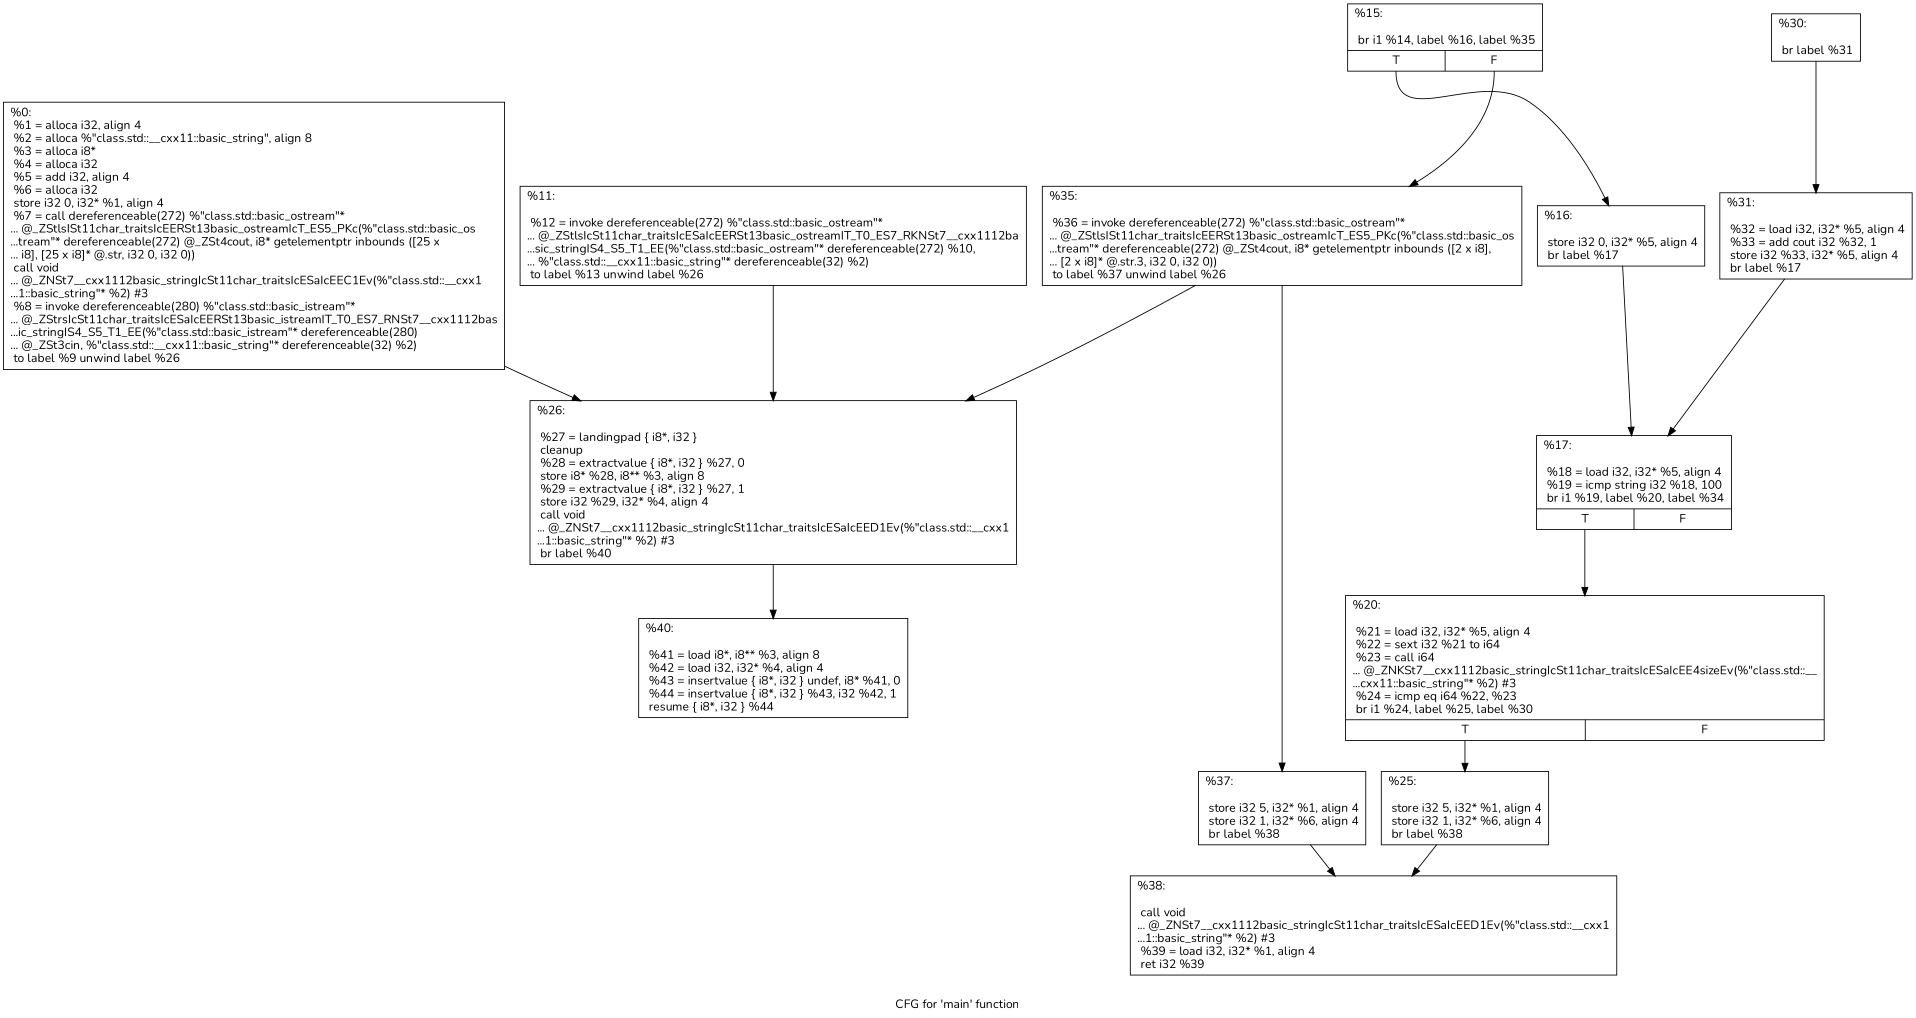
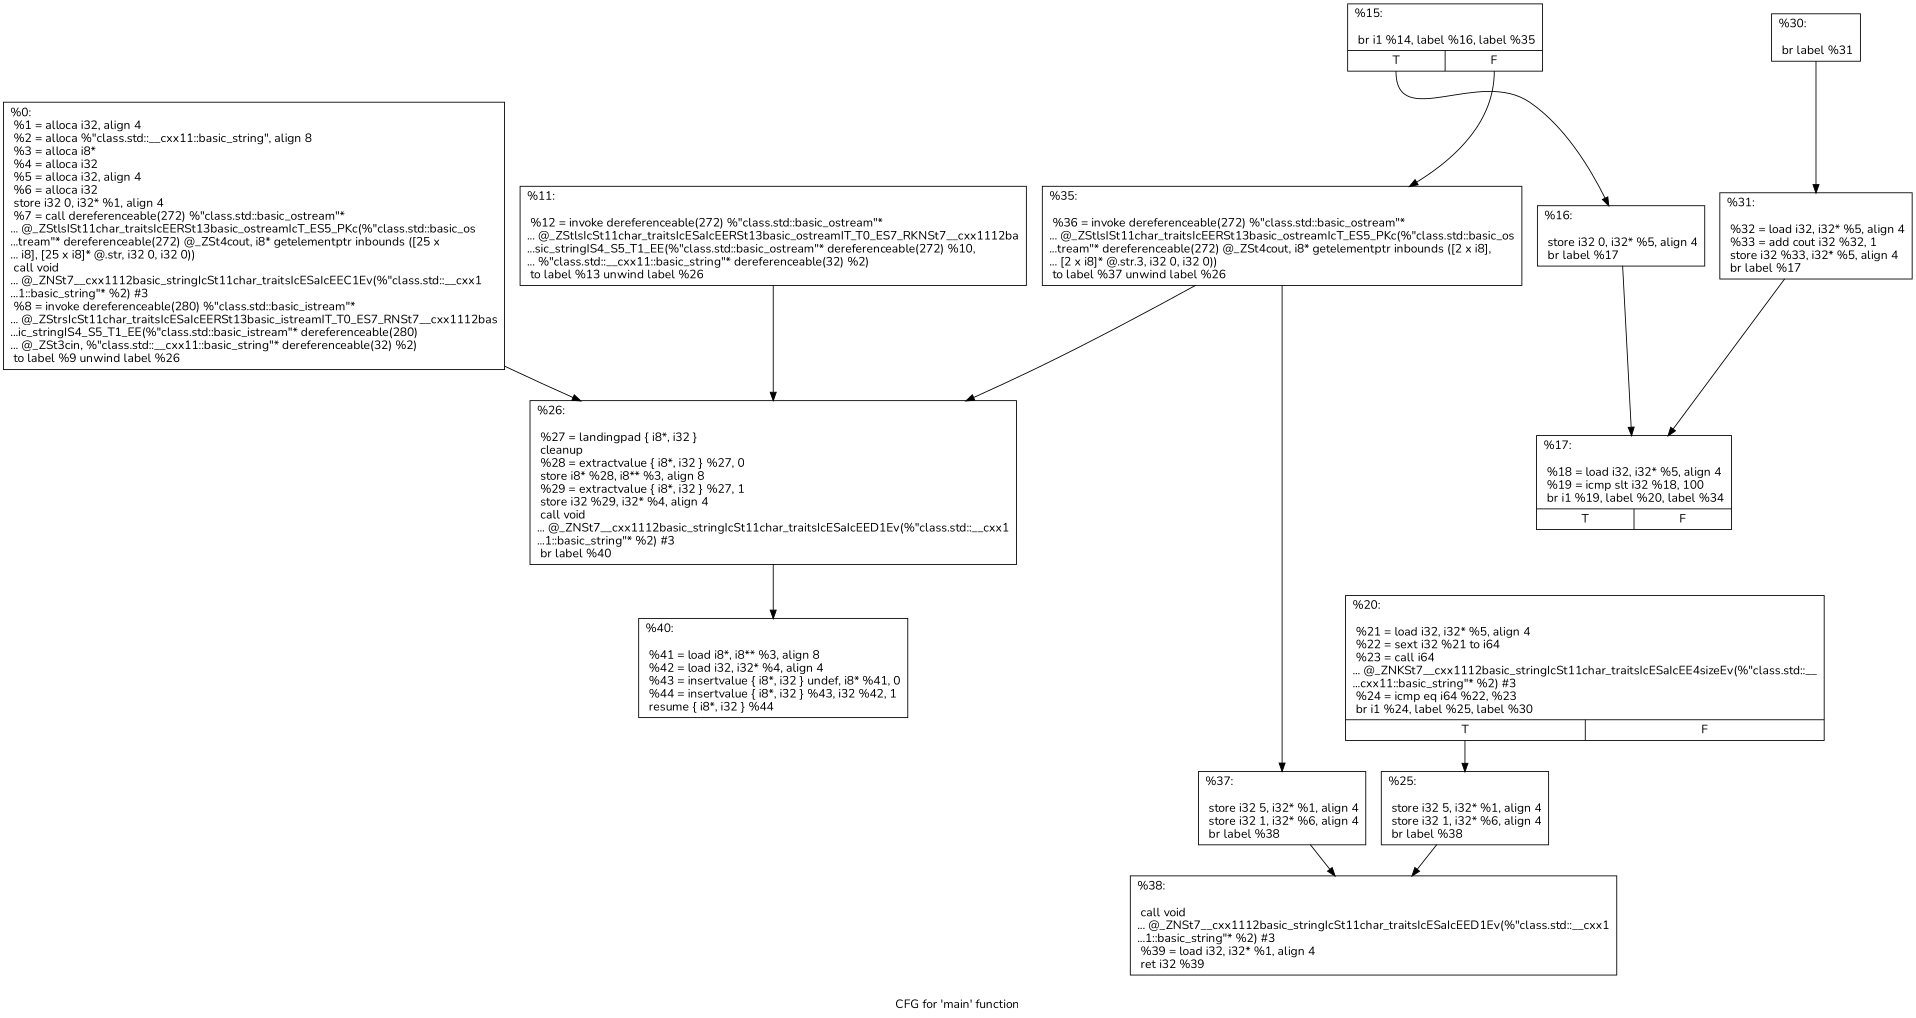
(70, 177) -> (76, 177)
(1633, 485) -> (1624, 485)
(1585, 559) -> none
